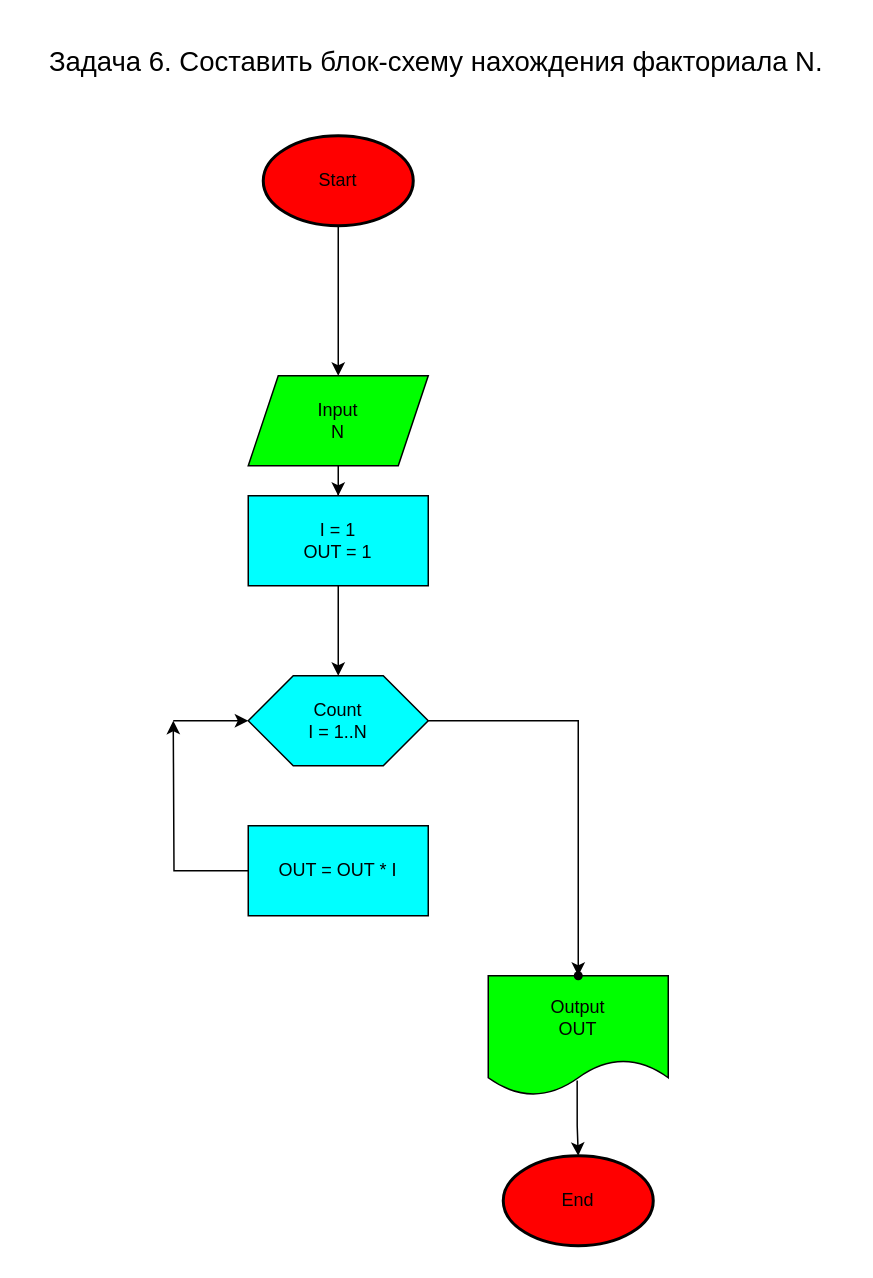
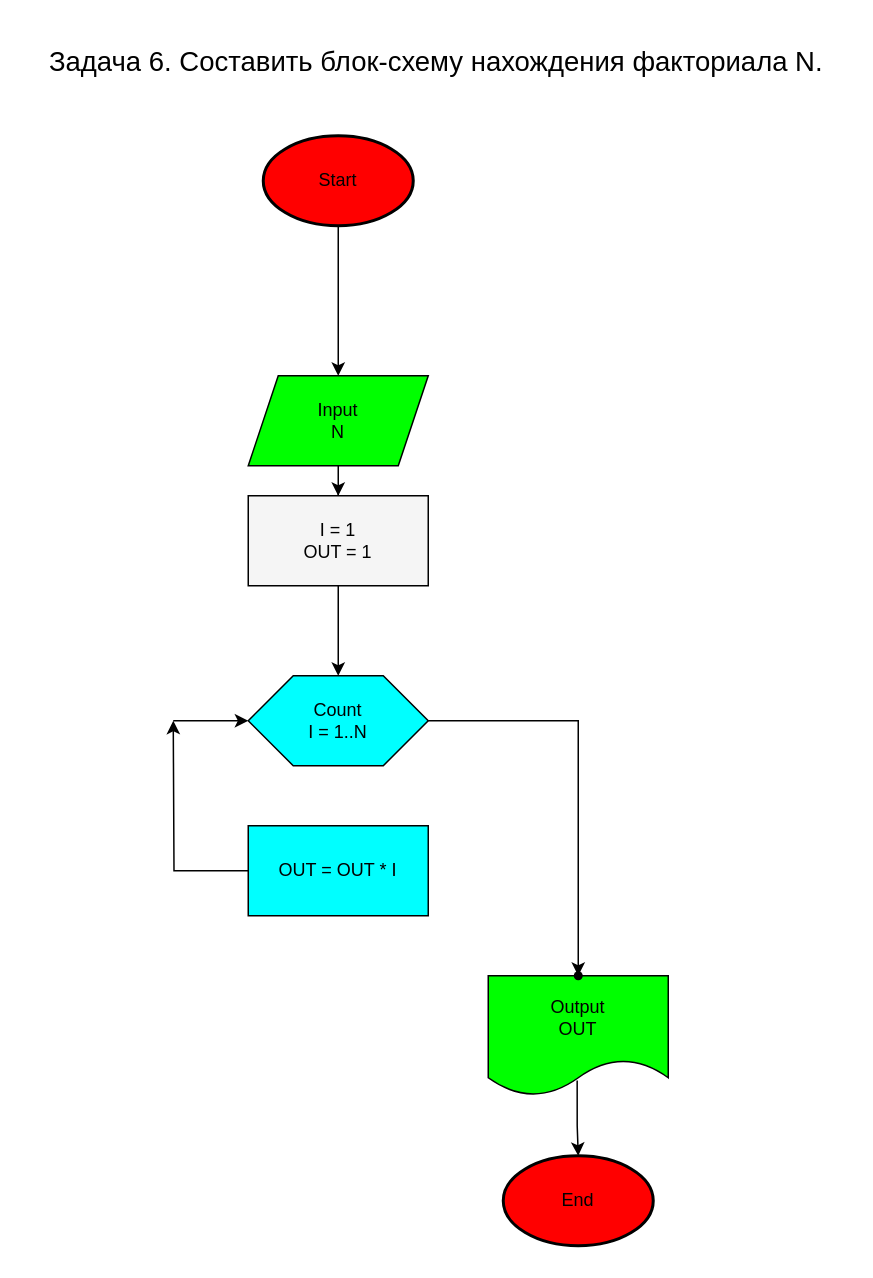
(338, 541) -> (338, 541)
